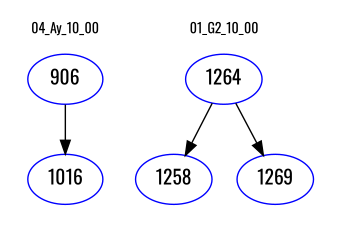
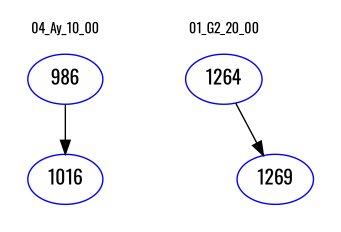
(225, 30) -> (225, 30)
(65, 79) -> (65, 79)
(174, 179) -> none
